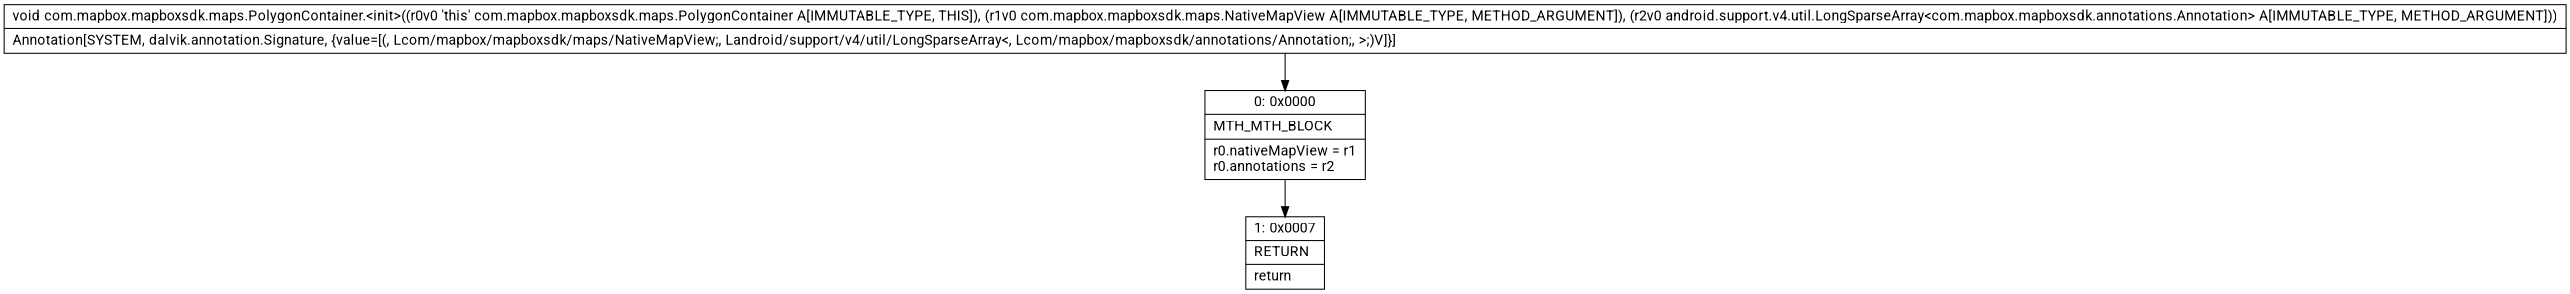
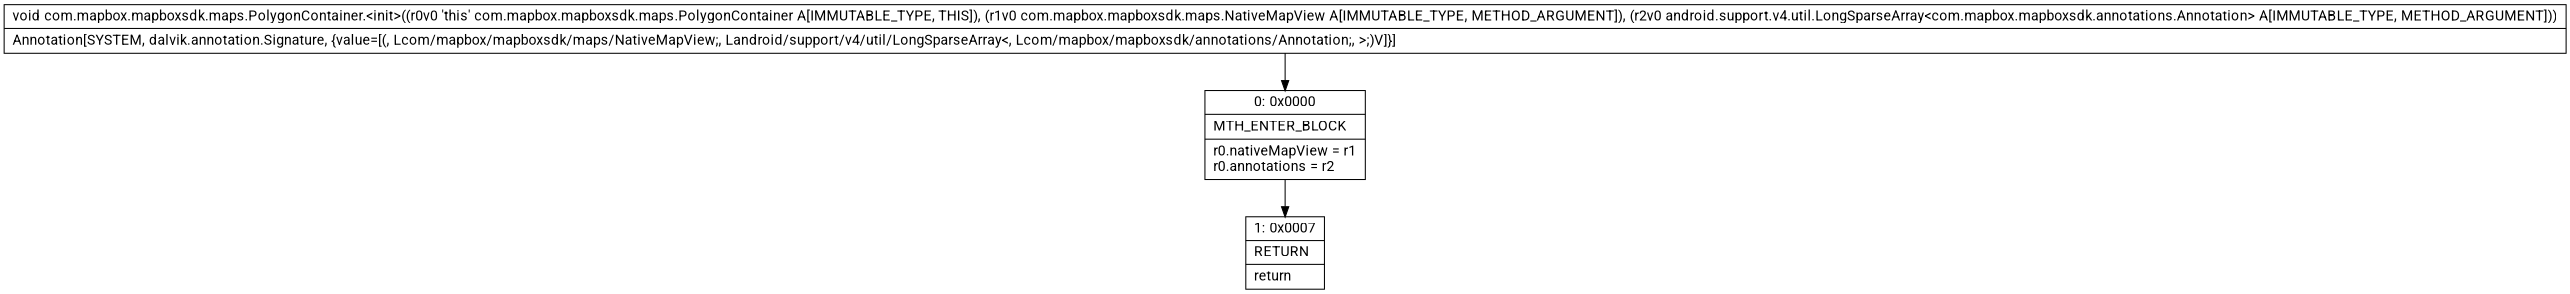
(1273, 126) -> (1280, 126)
